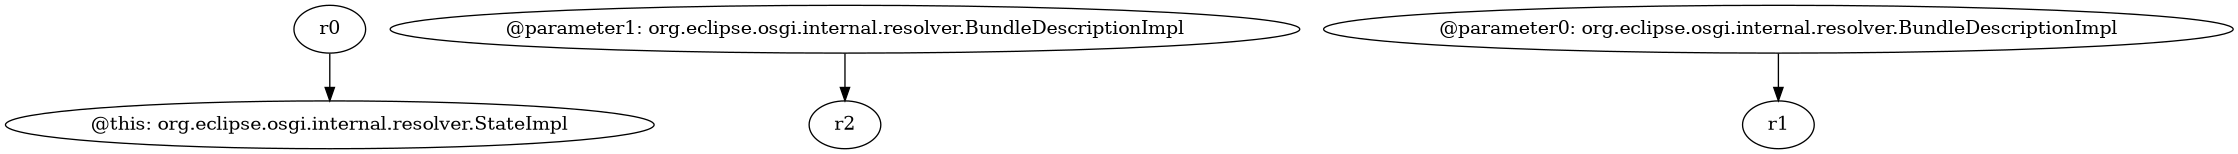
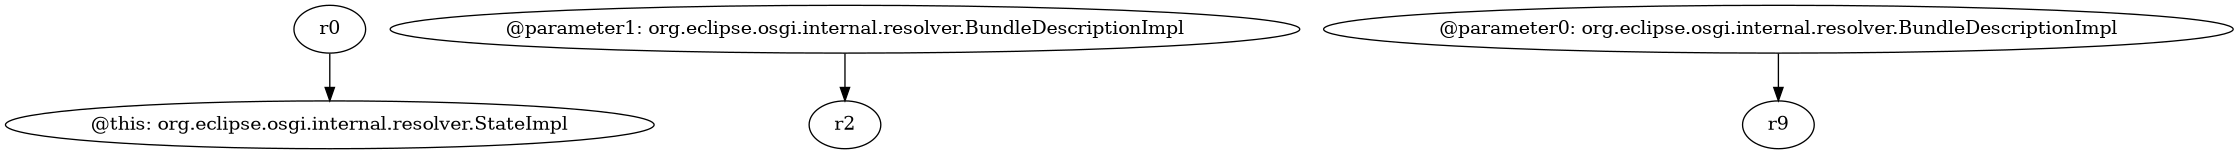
(1778, 125) -> (1778, 125)
